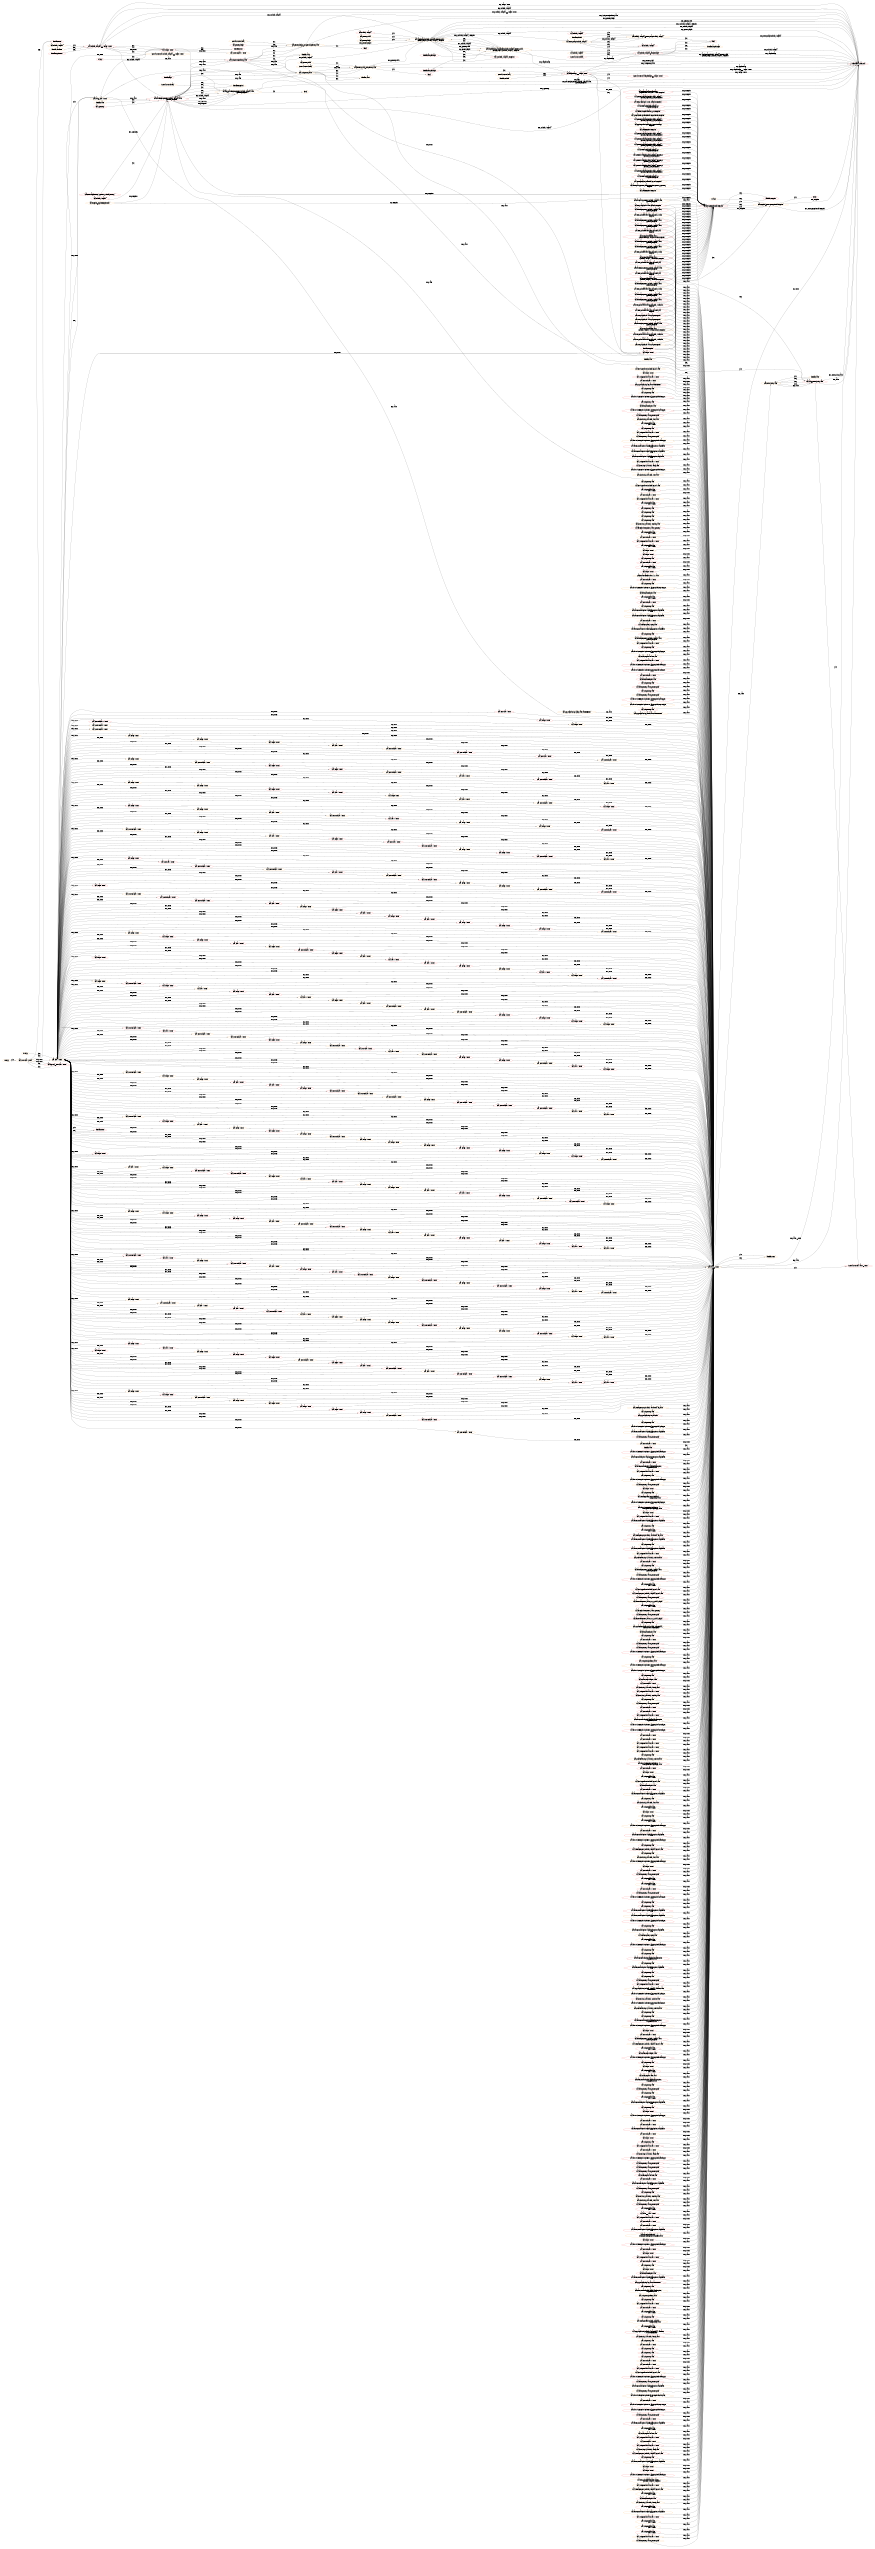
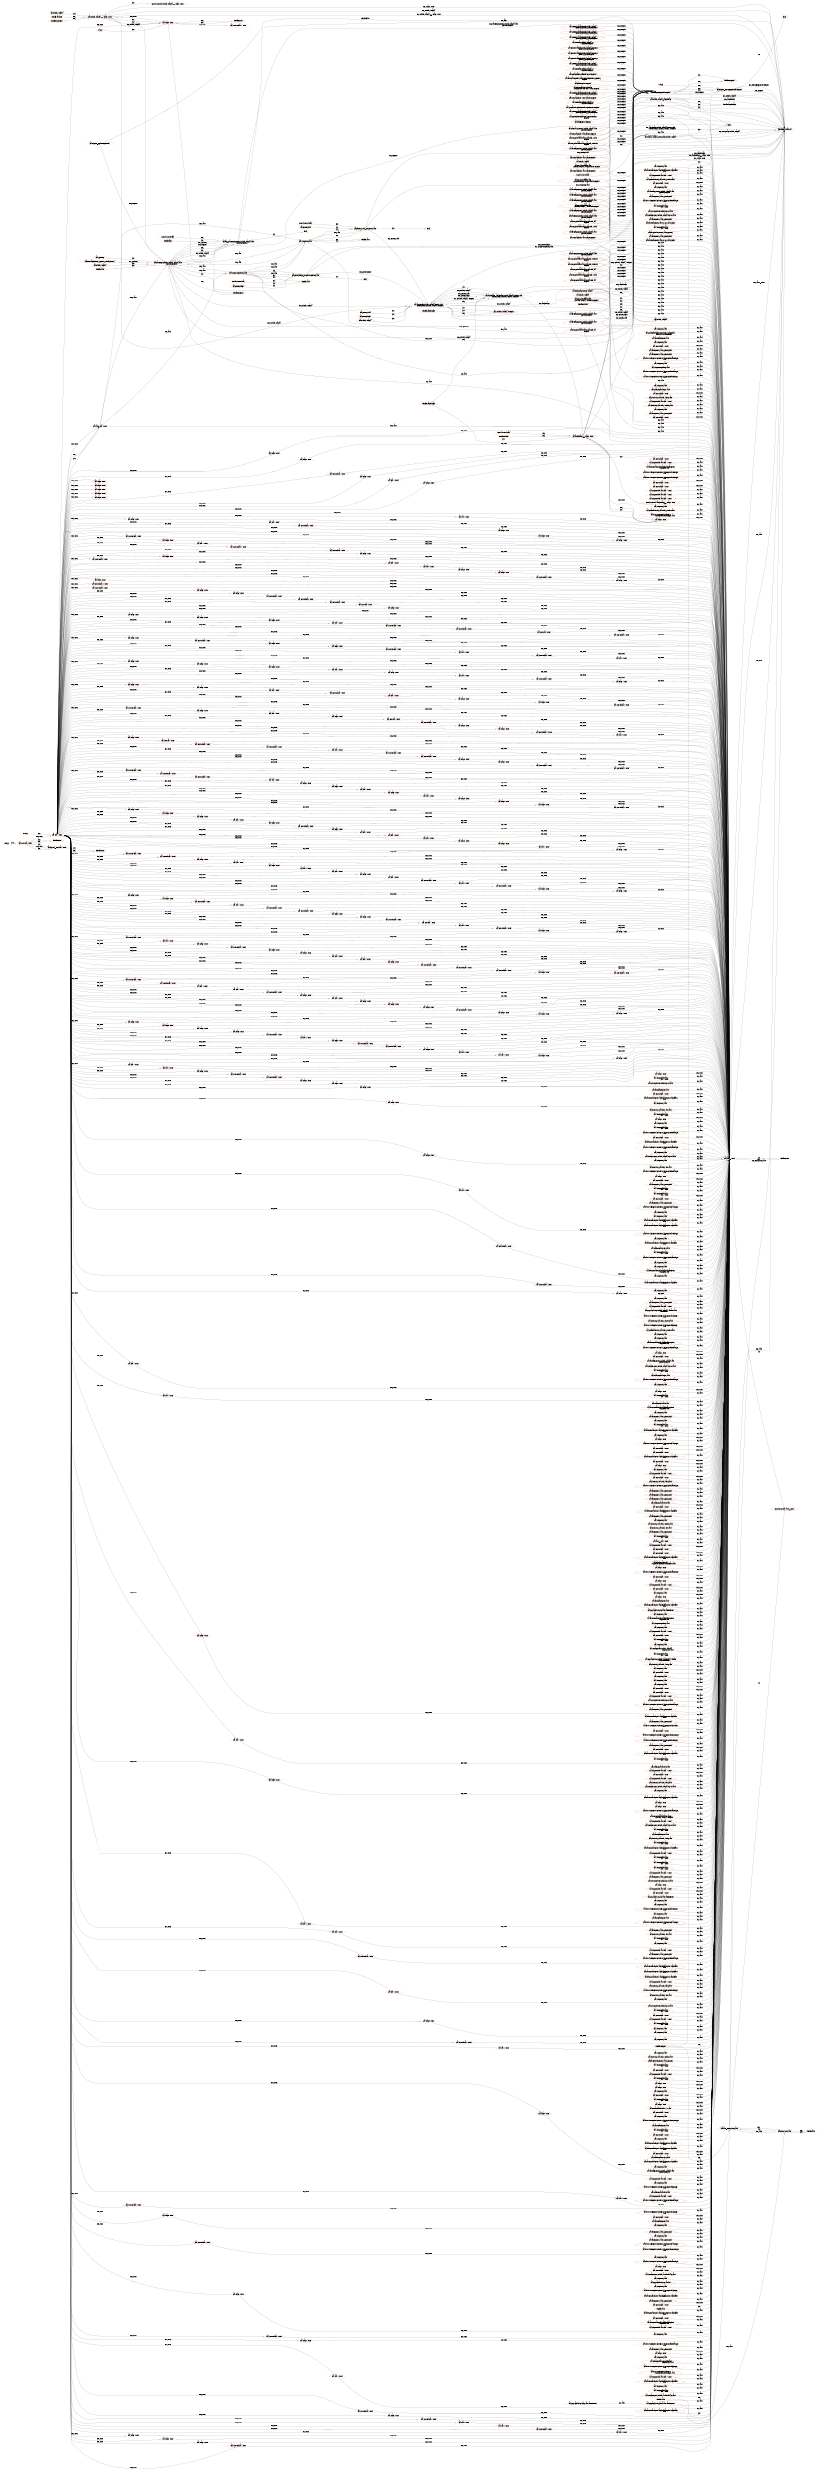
(648, 111) -> none
(394, 203) -> (365, 18)
(686, 204) -> (622, 115)
(742, 826) -> (758, 2303)
